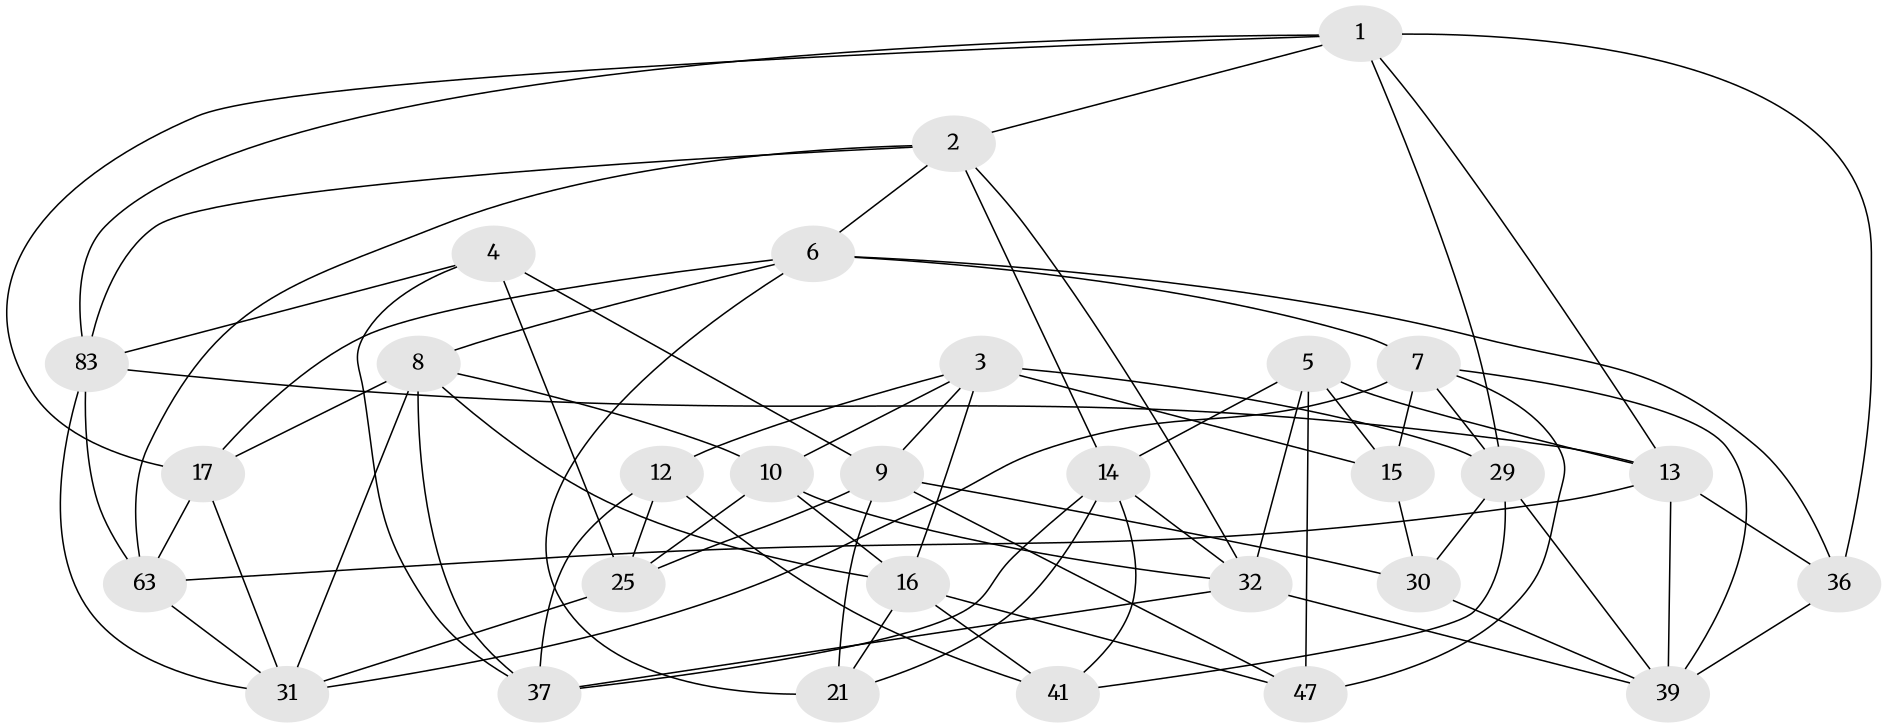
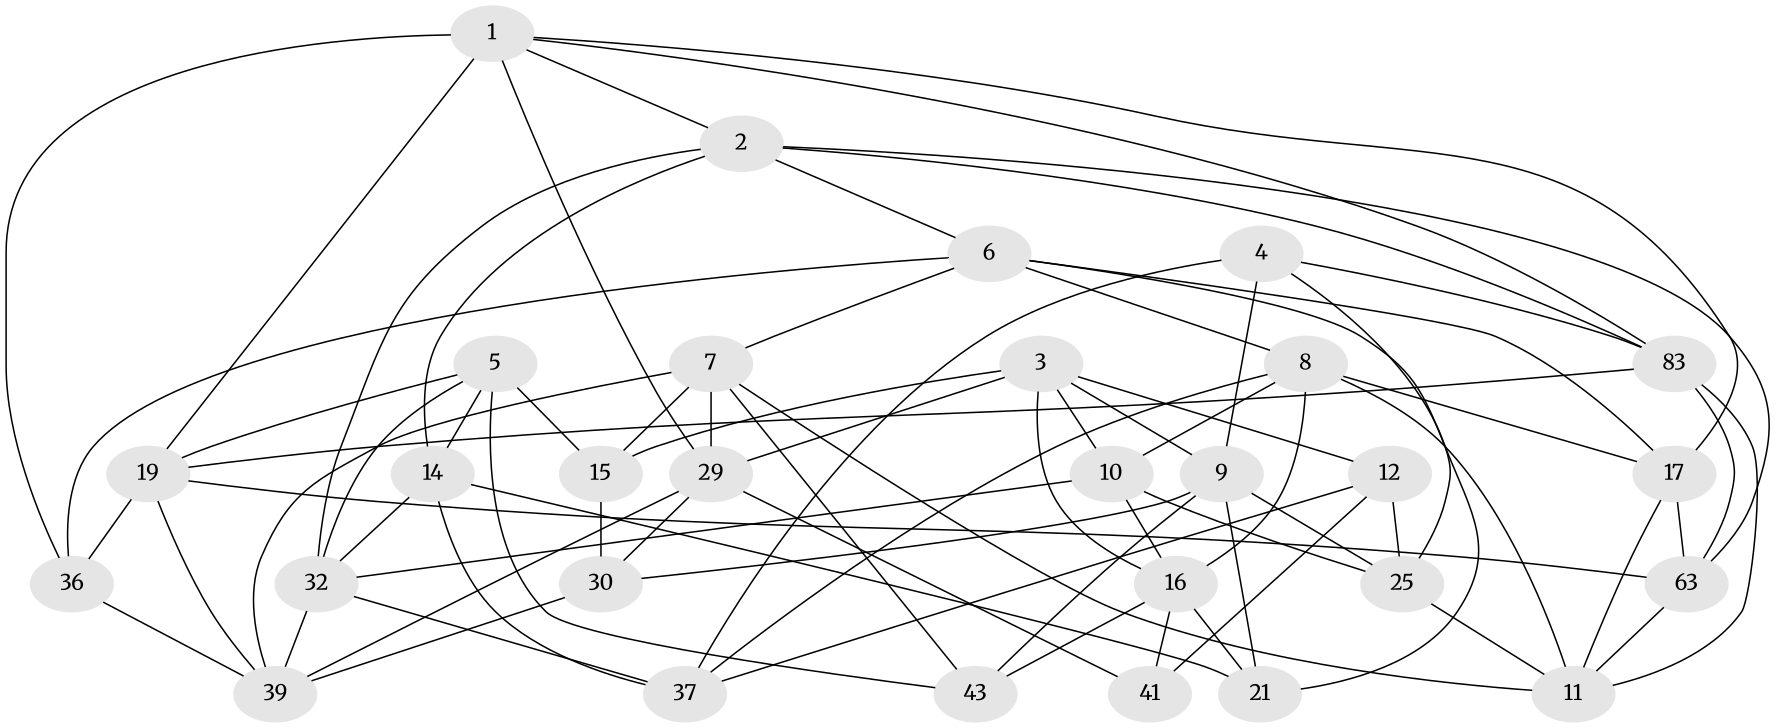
(1671, 474) -> (148, 474)
(1135, 589) -> none
(287, 694) -> (1574, 694)
(1306, 694) -> (976, 694)
